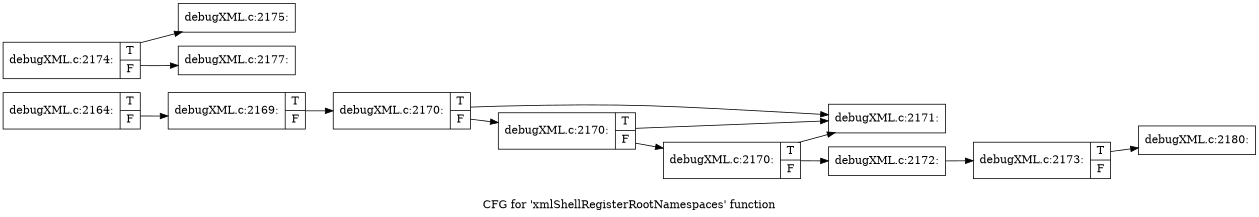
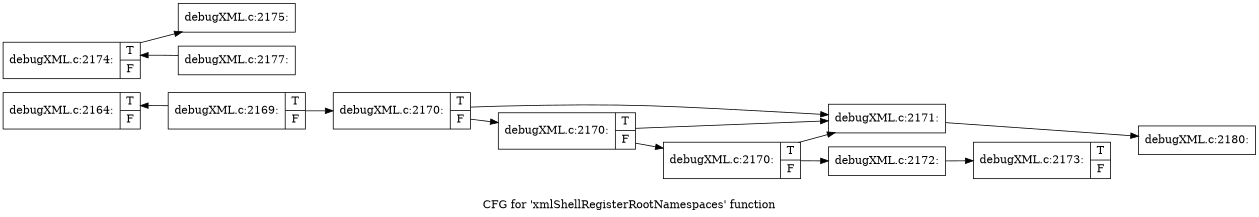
(155, 66) -> (163, 55)
(150, 116) -> (158, 106)
(1121, 150) -> (1038, 129)
